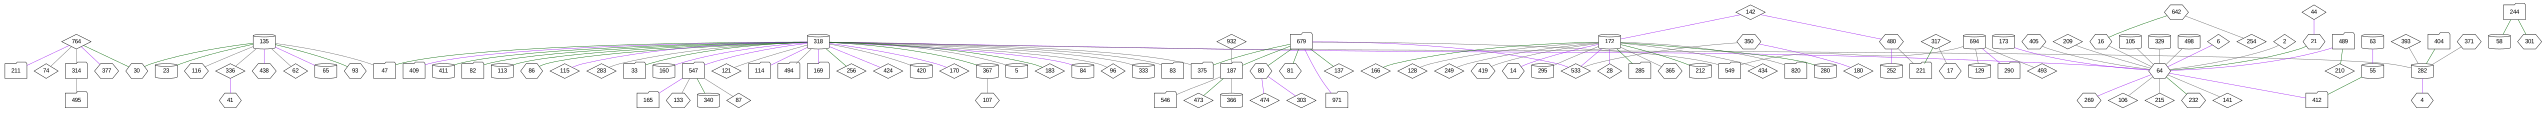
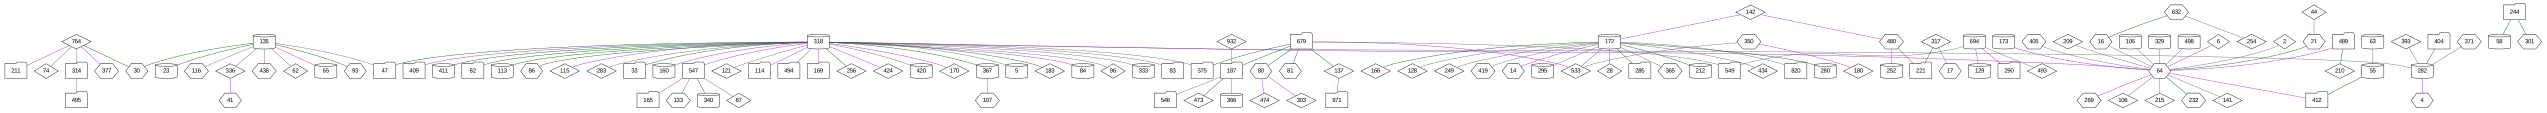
(2176, 12) -> (2176, 12)
(1317, 72) -> (1338, 86)
